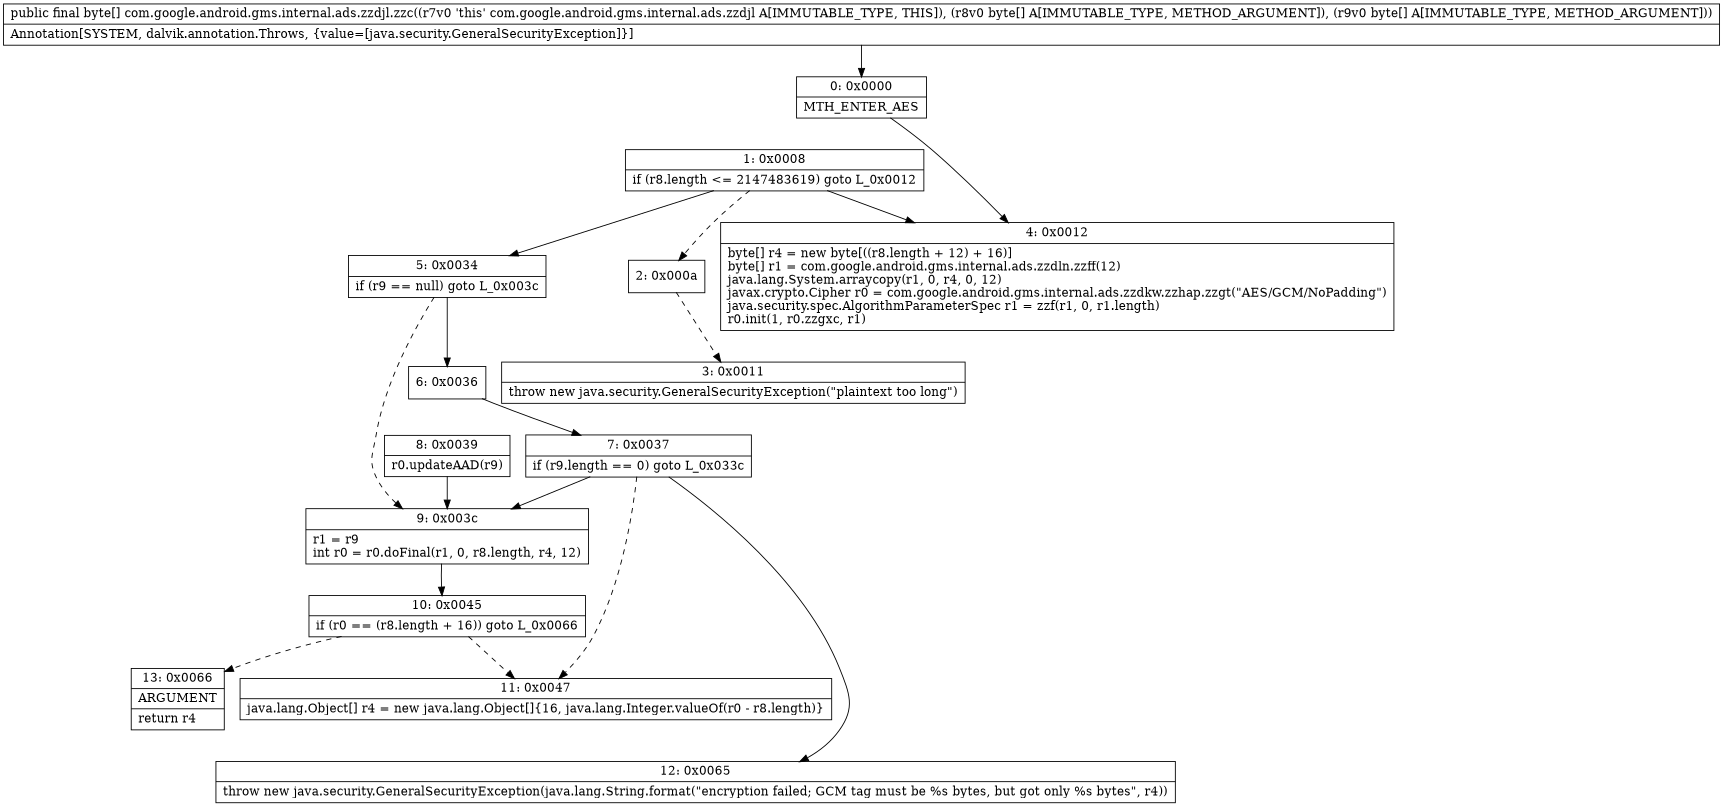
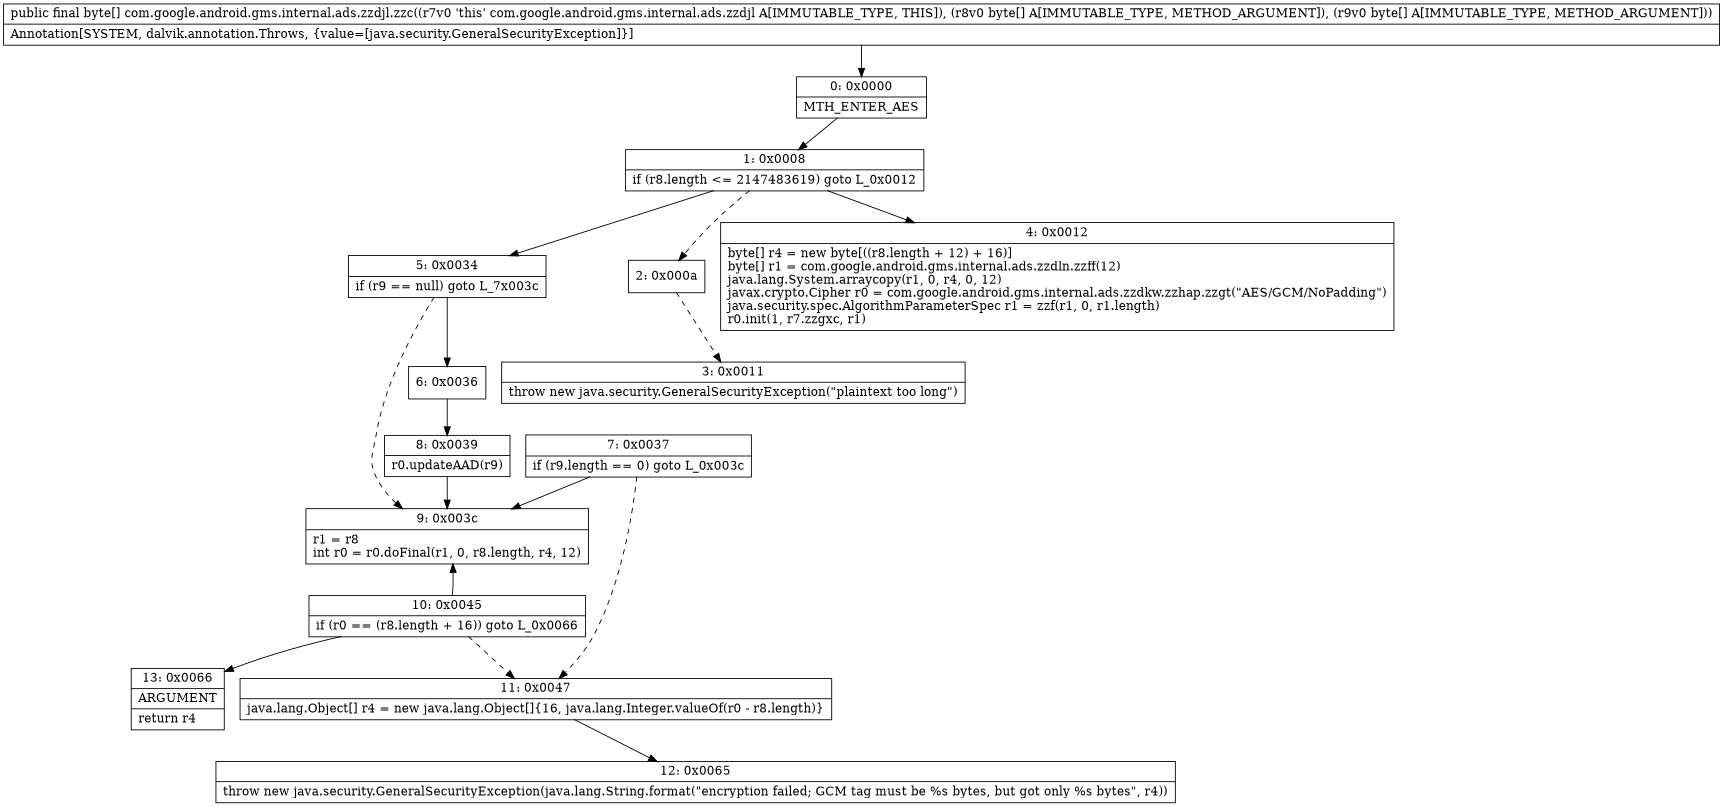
(949, 165) -> (821, 131)
(447, 287) -> (447, 287)
(797, 320) -> (797, 320)
(527, 416) -> (447, 413)
(639, 466) -> (639, 466)
(336, 540) -> (336, 540)
(441, 575) -> (453, 584)
(802, 603) -> (612, 739)
(287, 651) -> (287, 651)
